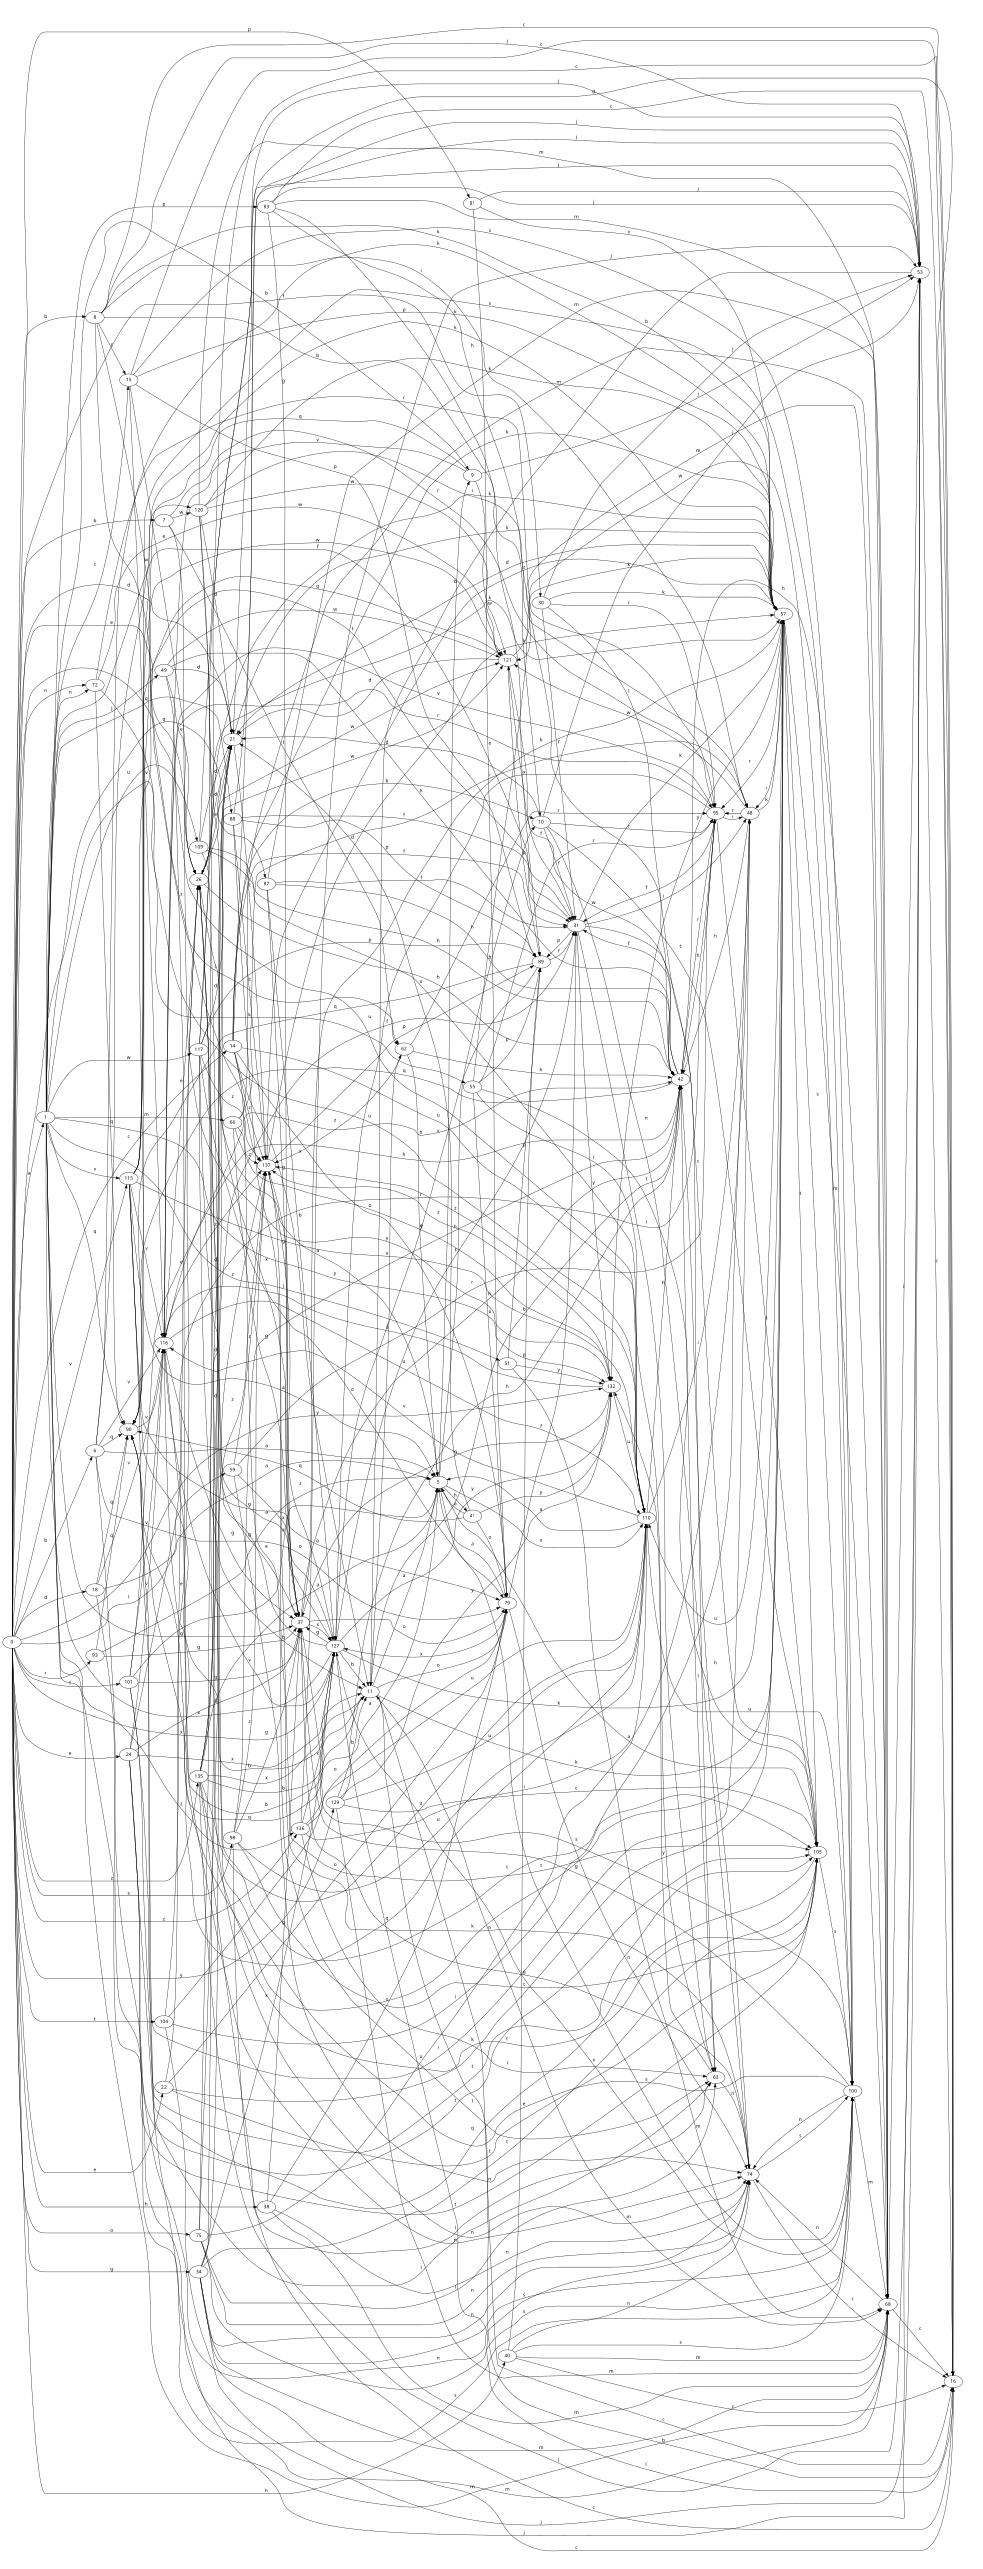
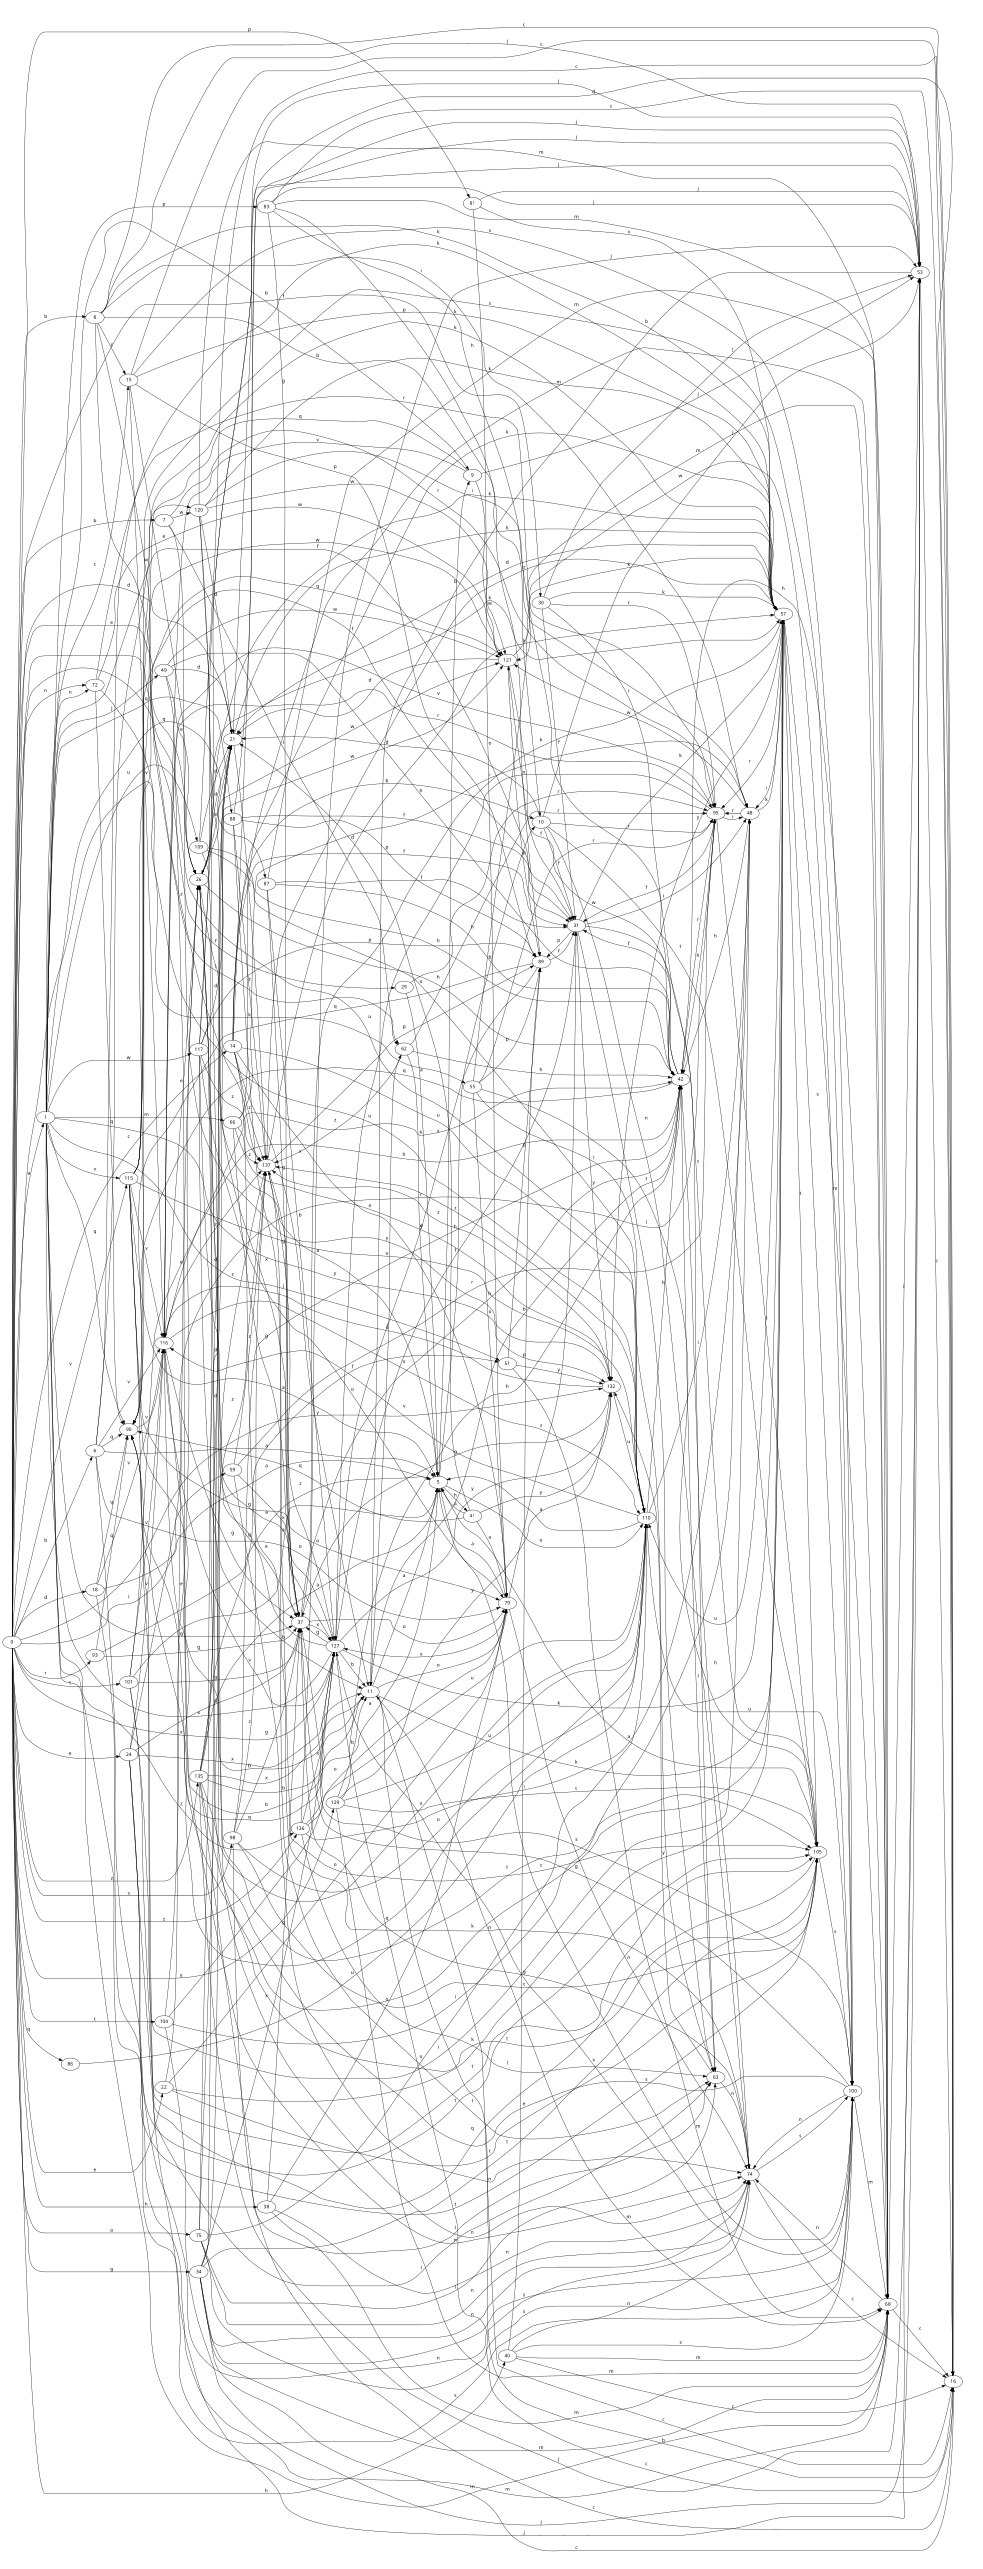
none -> (404, 987)
(226, 1248) -> (263, 1453)
none -> (70, 2064)
